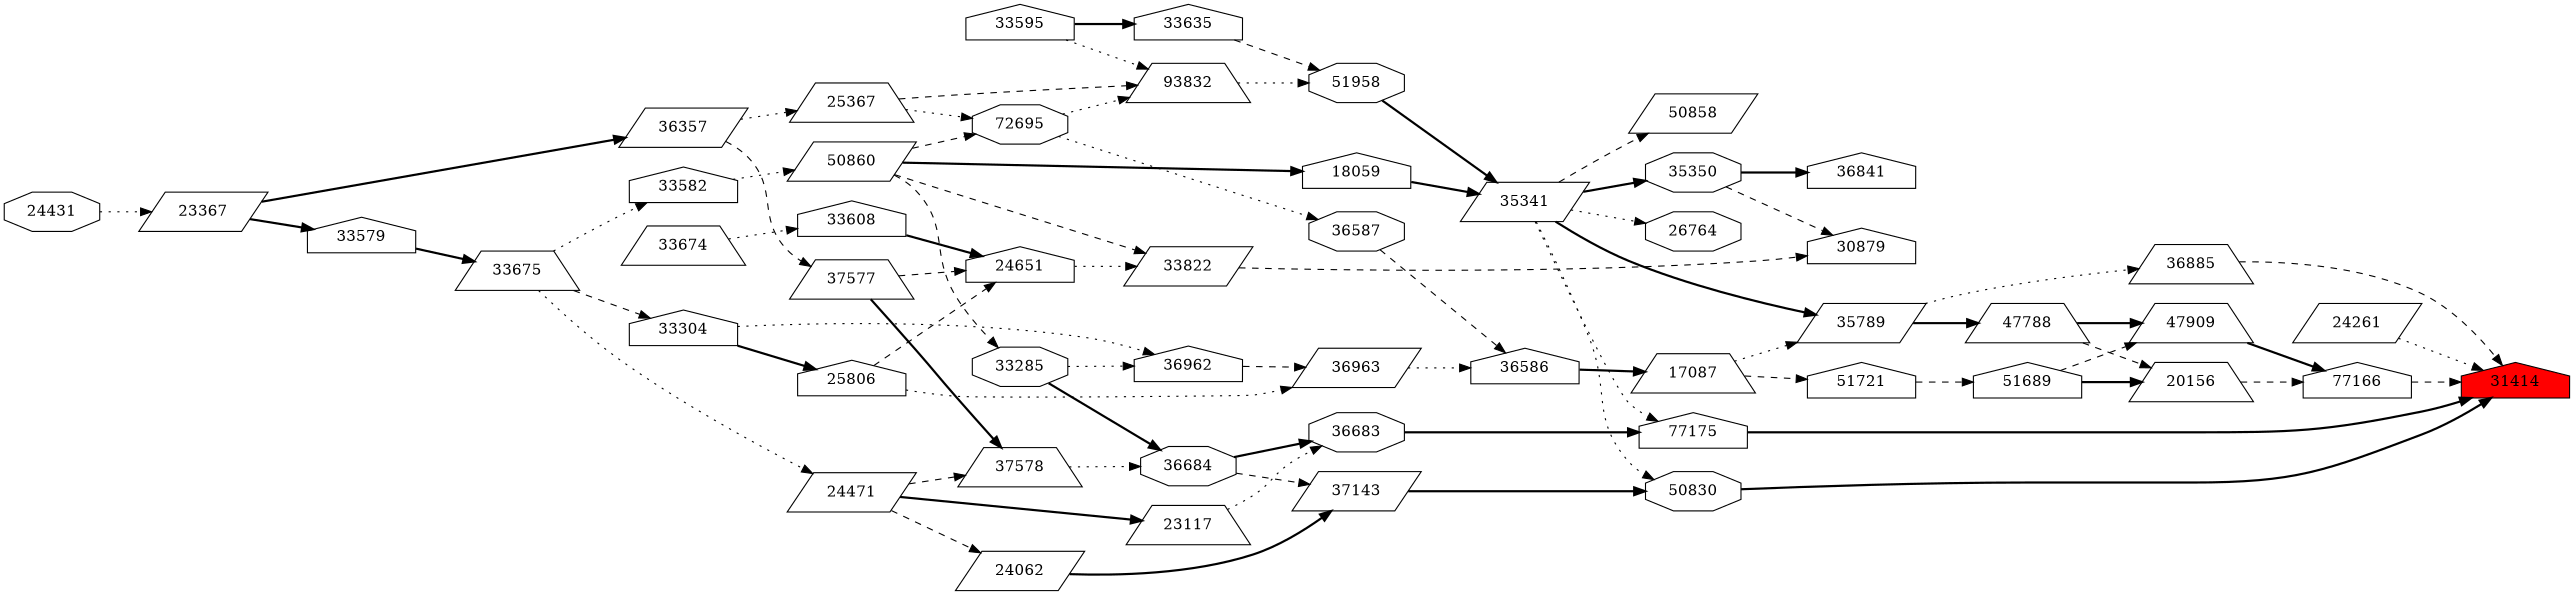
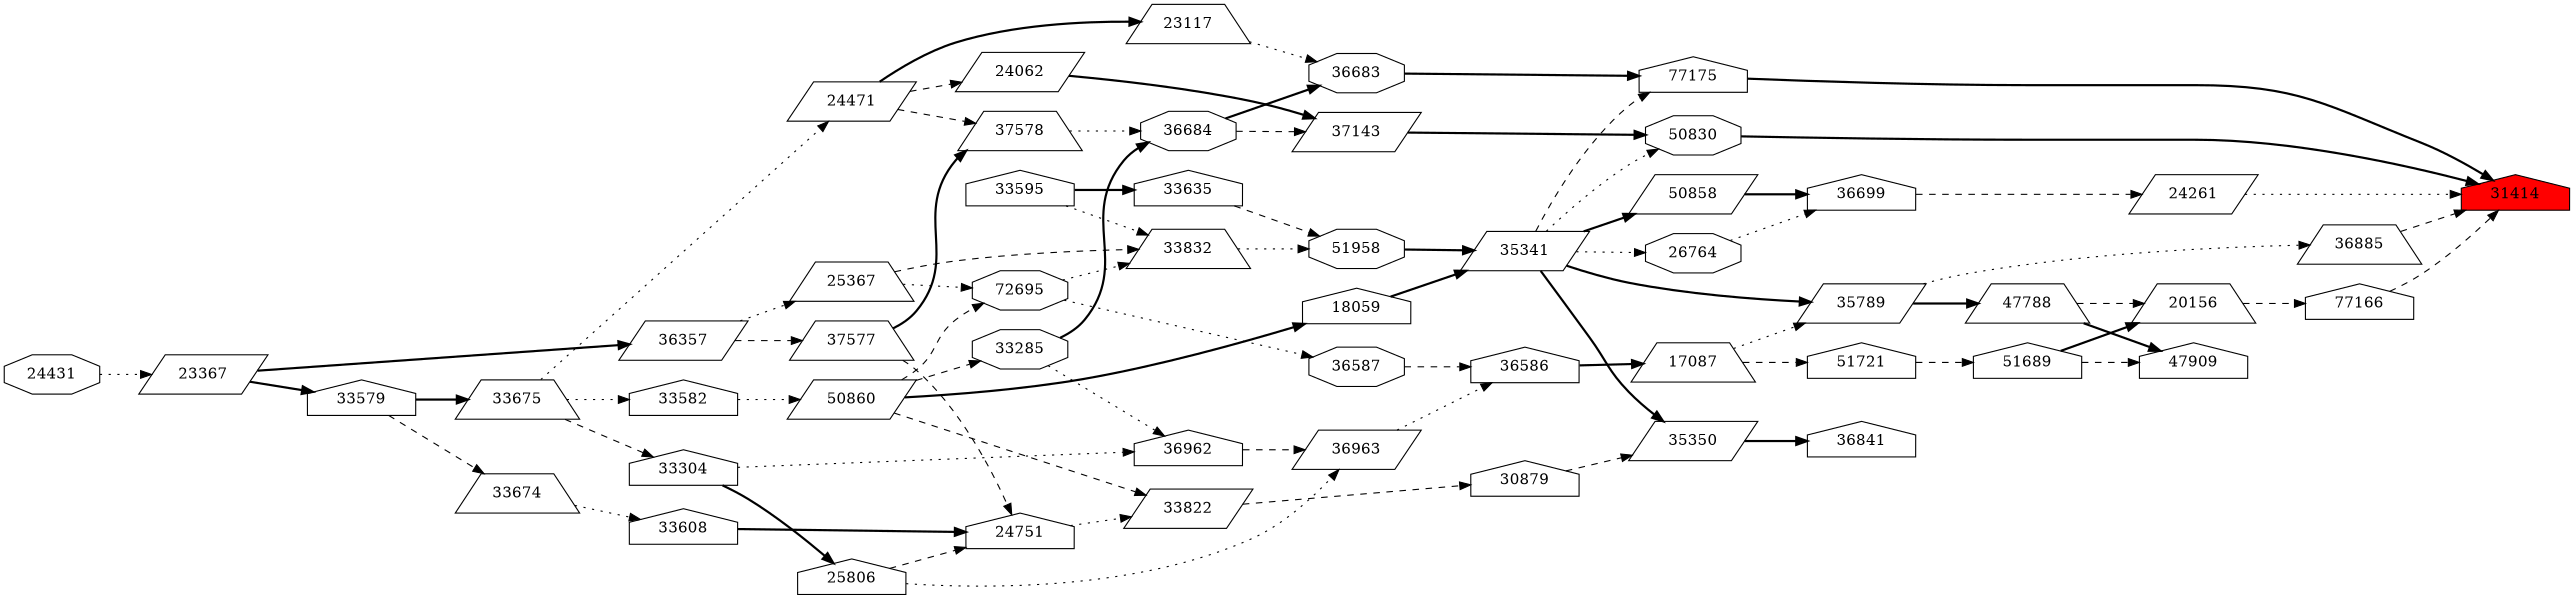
(1188, 83) -> (1188, 249)
(1598, 159) -> (1604, 225)
(1693, 172) -> (1693, 441)
none -> (1862, 194)
(1774, 209) -> (1594, 464)
(1020, 266) -> (1020, 533)
(2191, 323) -> (2194, 362)
(2280, 355) -> none
(1603, 360) -> (1581, 159)
none -> (432, 442)
